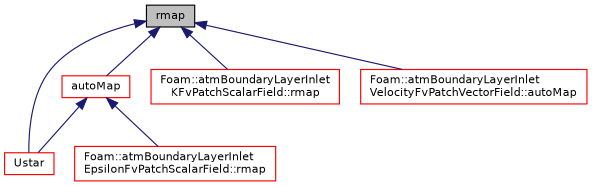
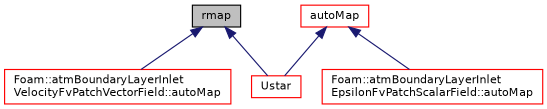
(129, 55) -> none
(245, 87) -> none
(175, 164) -> (432, 87)
